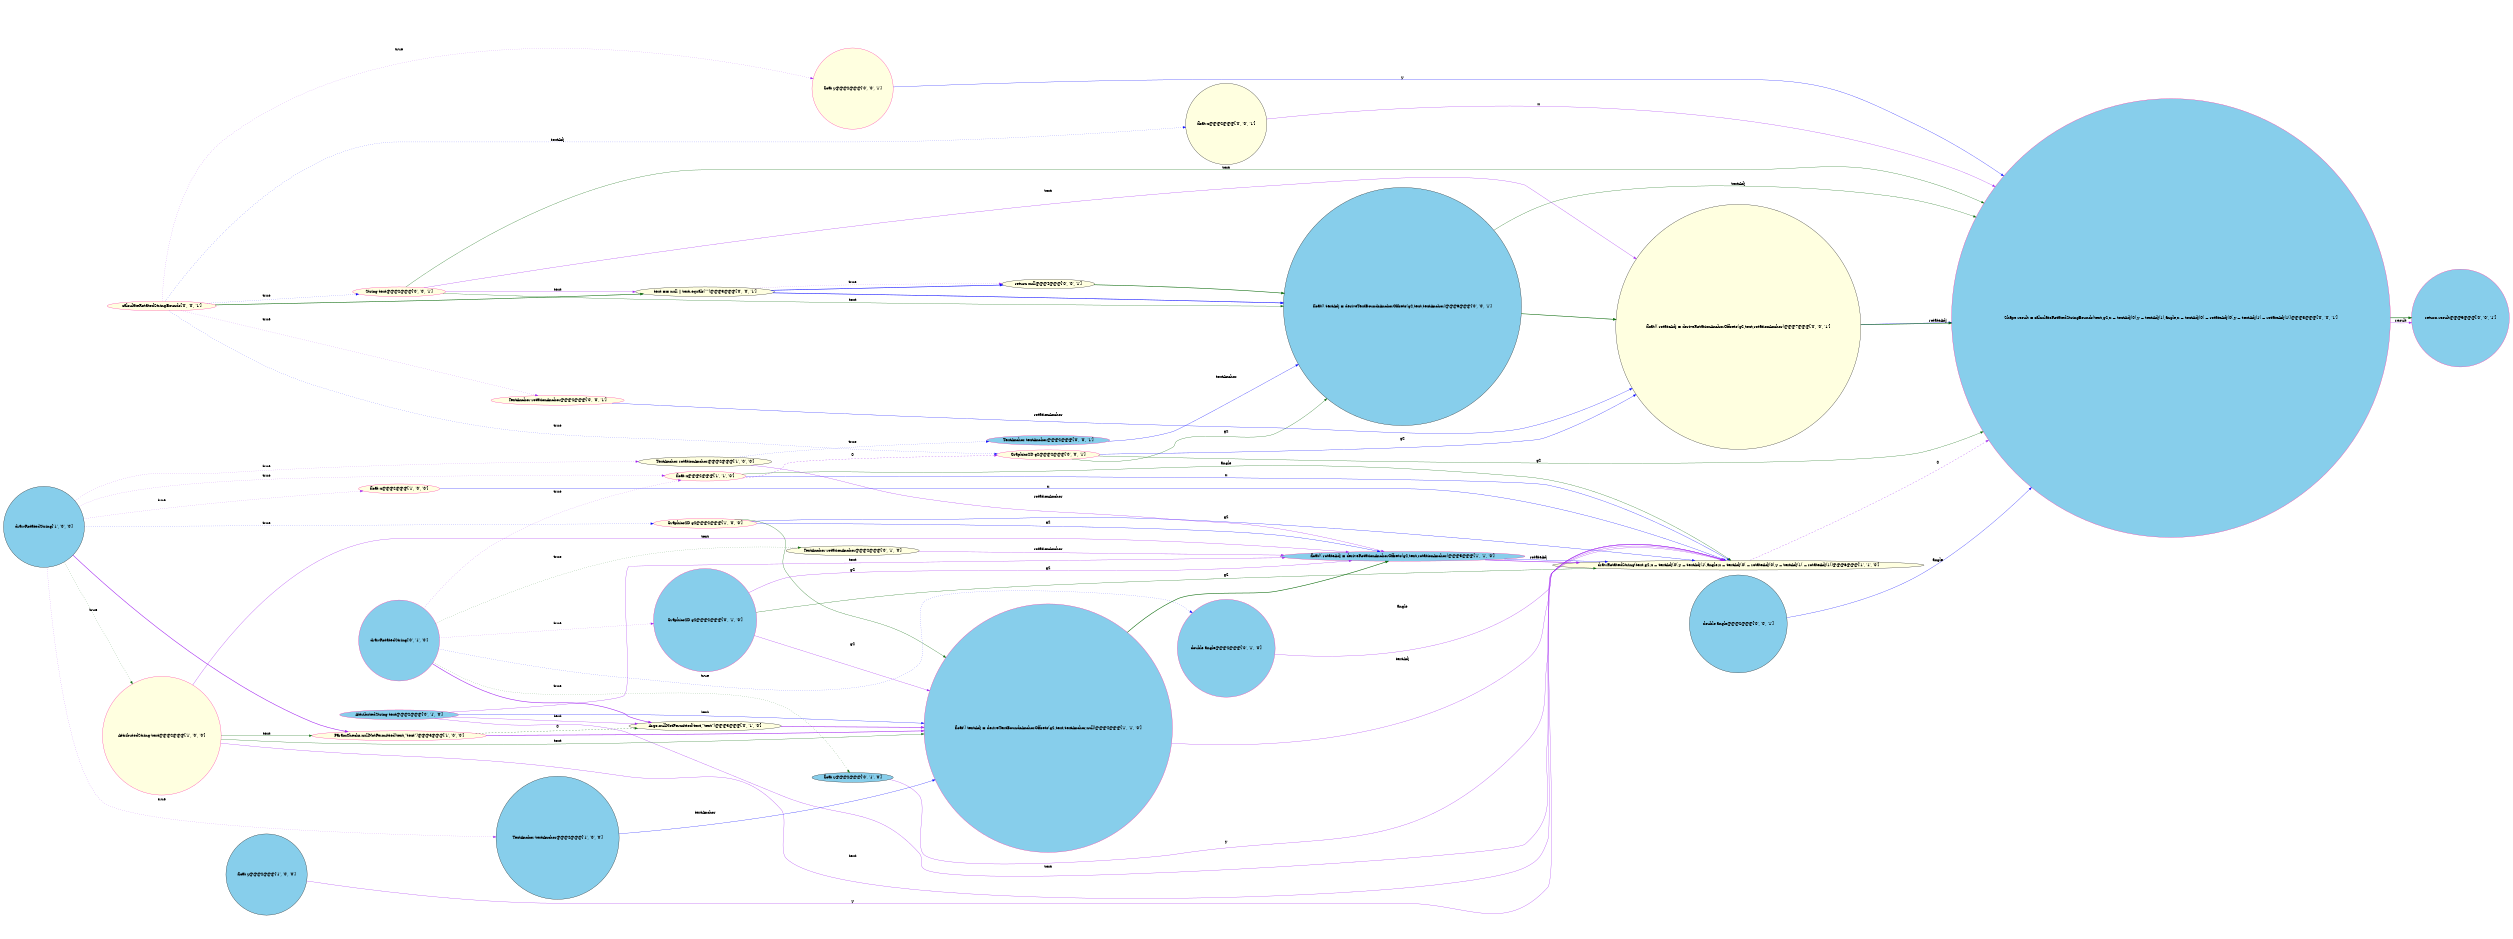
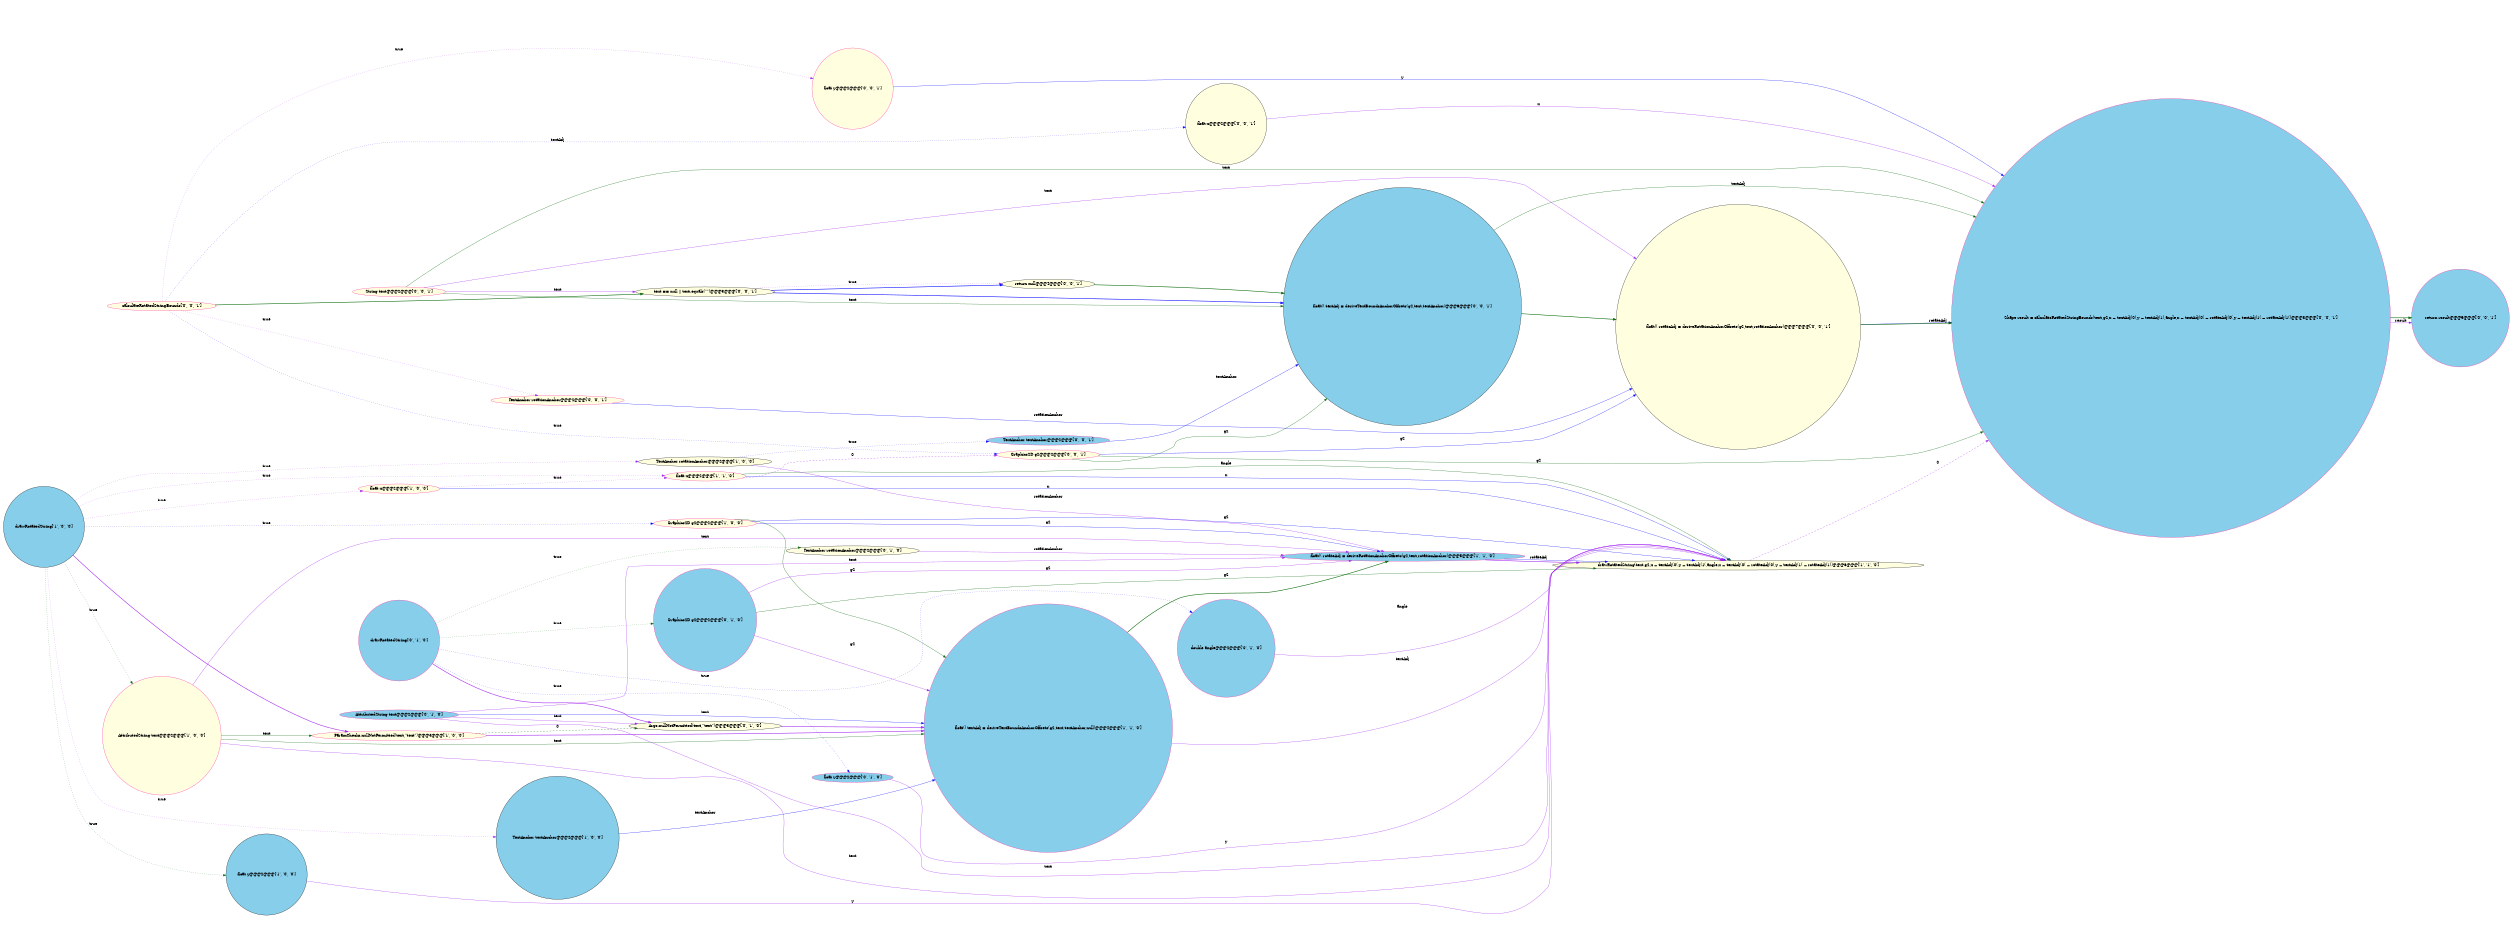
(281, 299) -> none
(539, 521) -> (551, 483)
(1738, 624) -> none
(545, 631) -> (545, 631)
(652, 693) -> (652, 693)
none -> (67, 772)
(853, 777) -> (853, 777)
